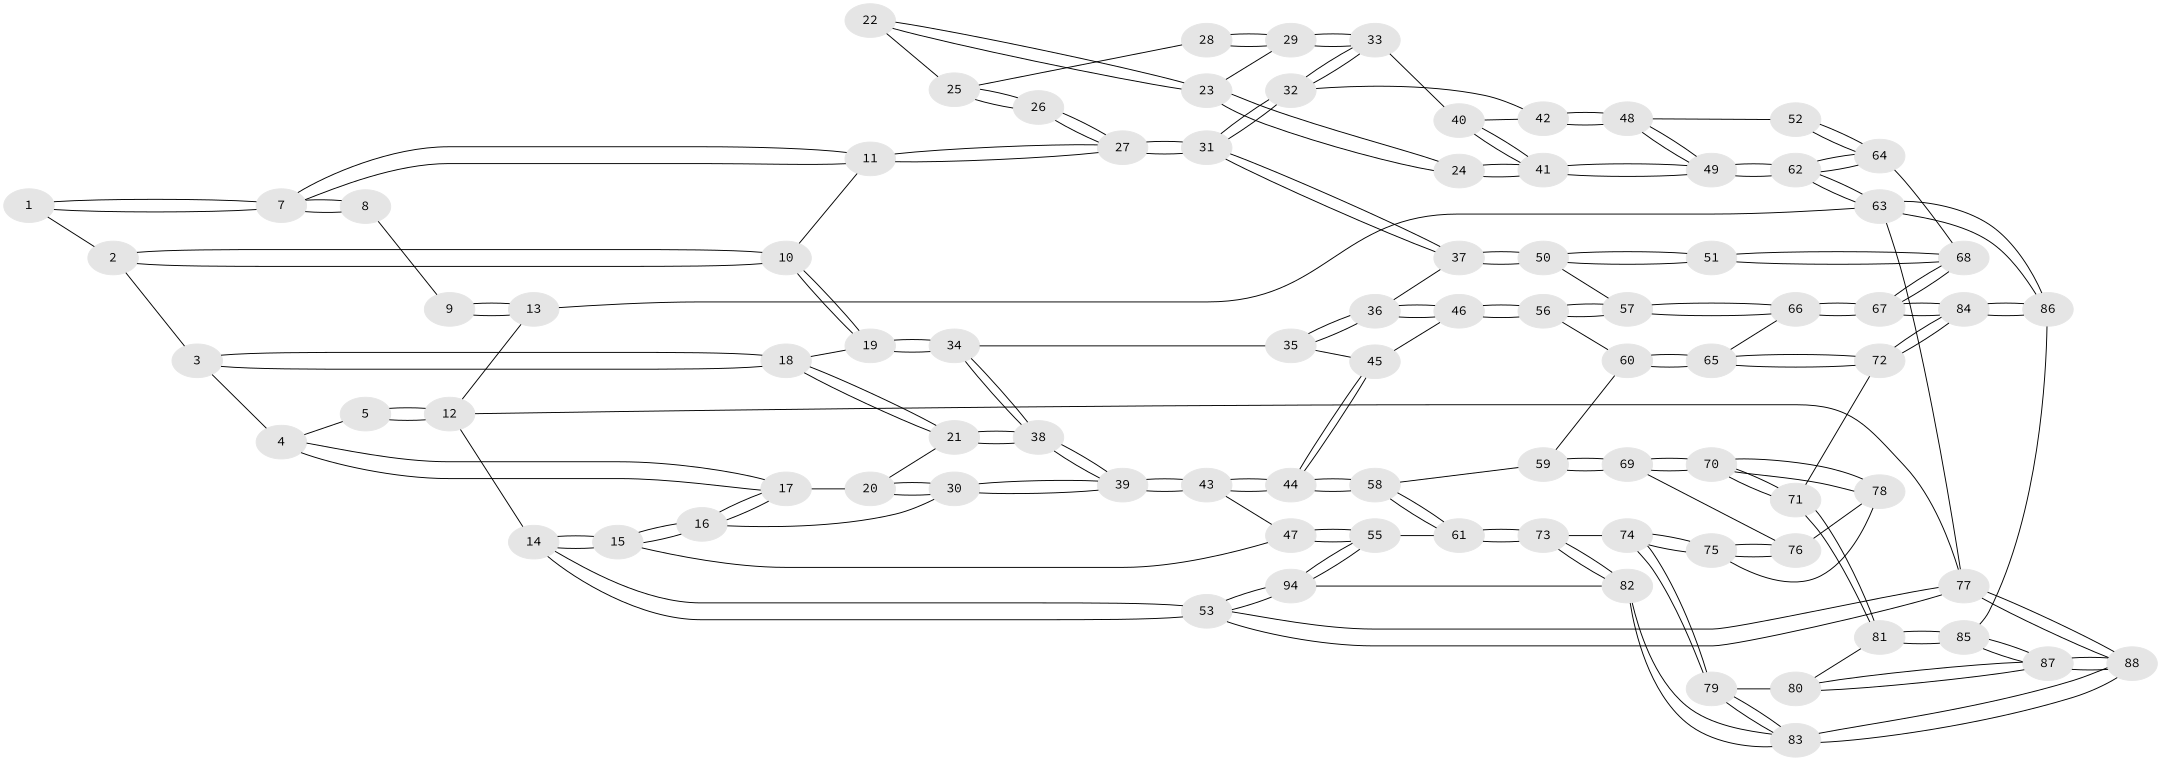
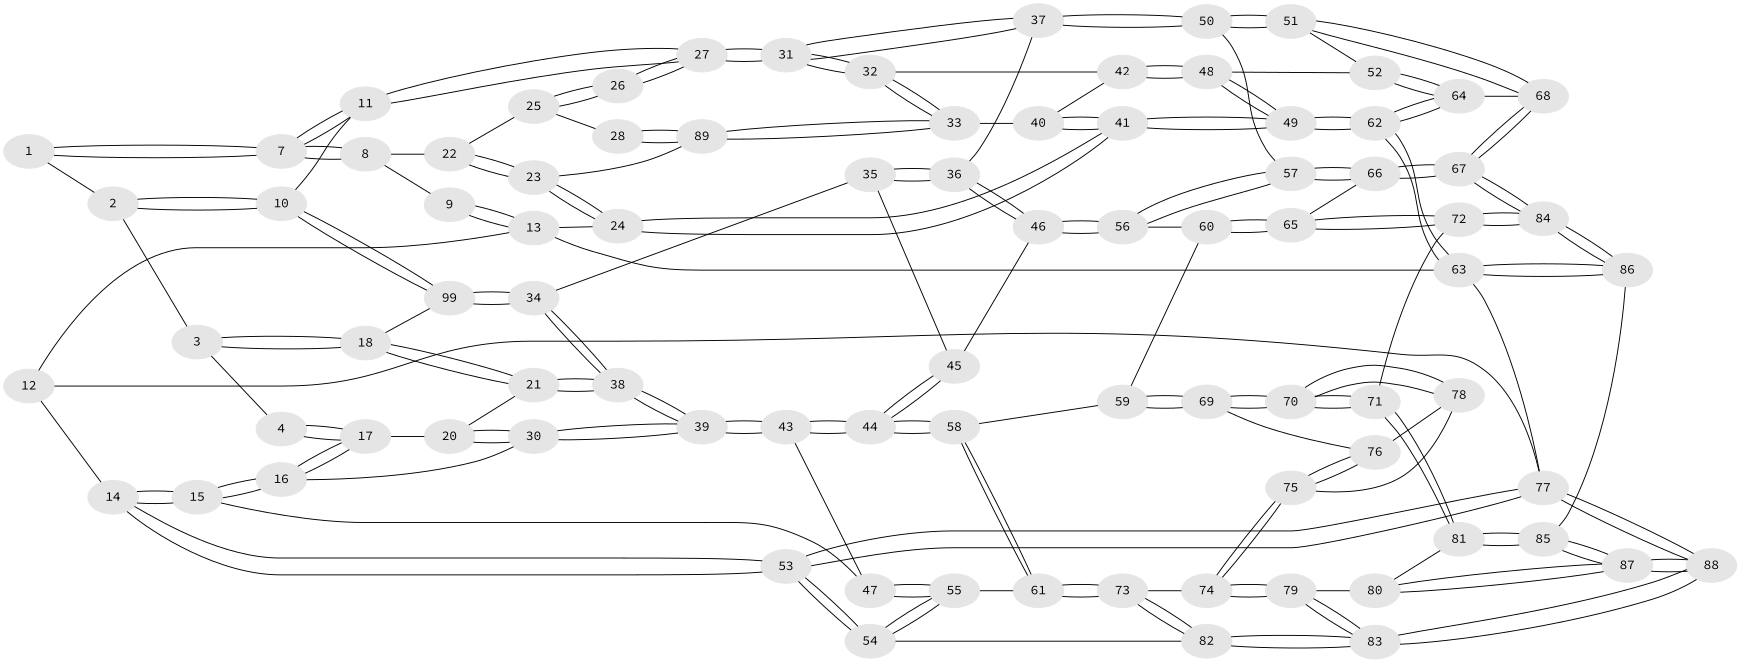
(1291, 40) -> (702, 136)
none -> (1333, 47)
none -> (408, 154)
none -> (576, 227)
(870, 346) -> (450, 298)
(365, 414) -> none
(1291, 586) -> (870, 641)
